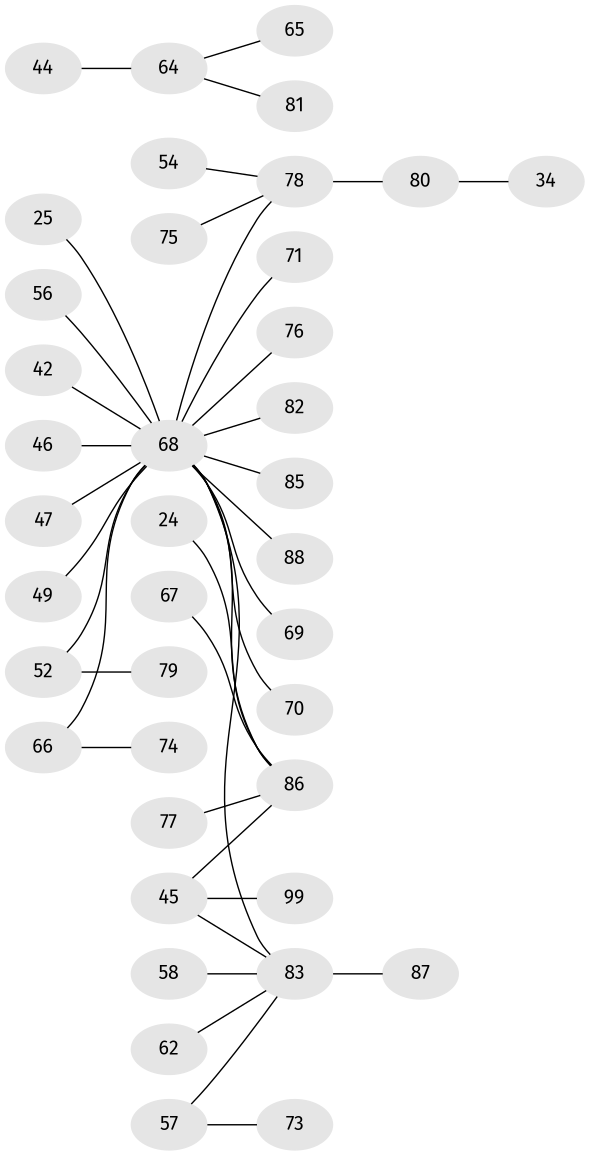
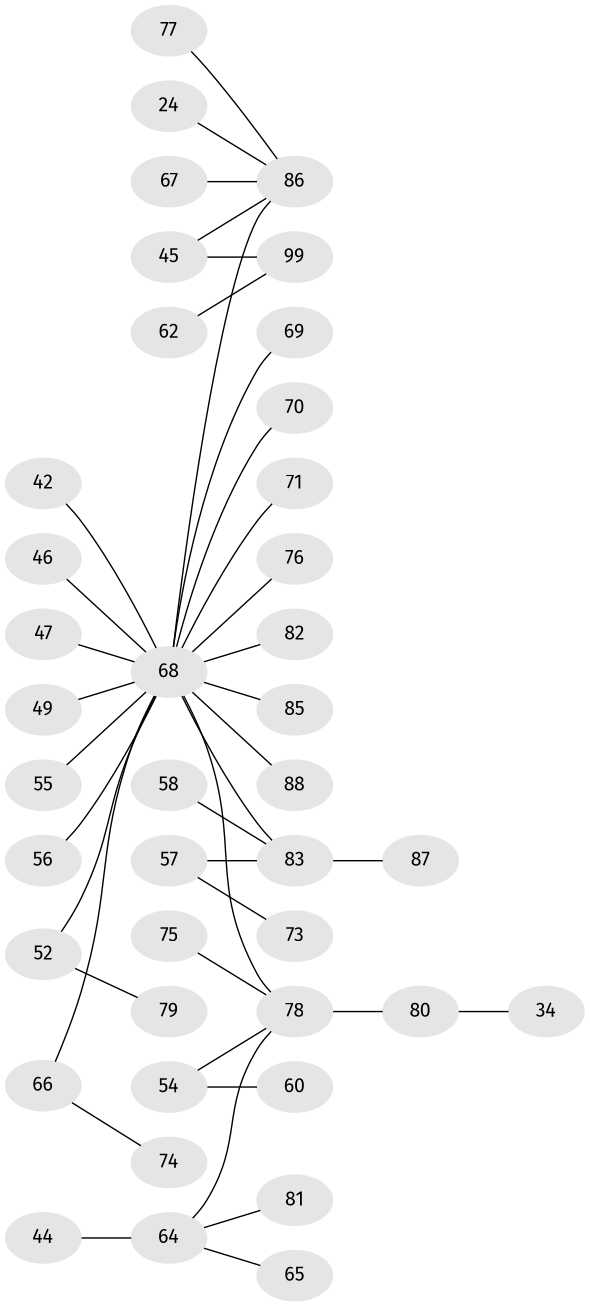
(43, 219) -> (43, 785)
(232, 936) -> none
(232, 1012) -> (220, 302)
none -> (295, 1087)
none -> (232, 1125)
